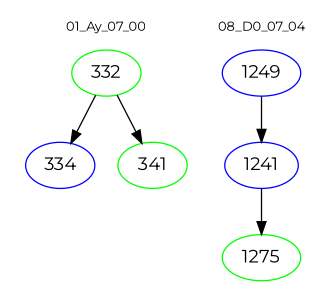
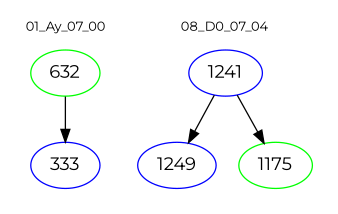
(106, 73) -> (65, 73)
(262, 113) -> (205, 113)
(60, 165) -> (65, 165)
(153, 165) -> none
(262, 258) -> (276, 165)
